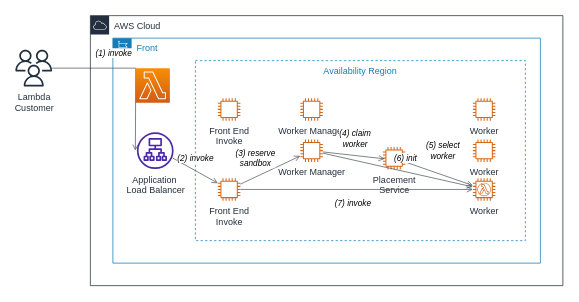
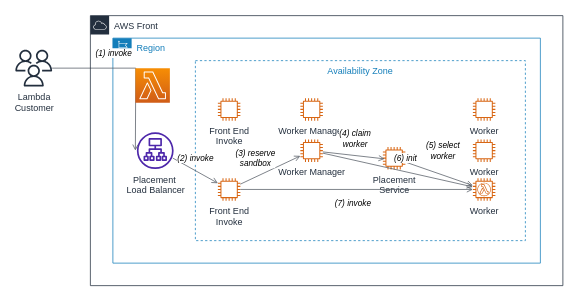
(135, 26) -> (136, 26)
(149, 49) -> (151, 49)
(360, 71) -> (360, 71)
(156, 185) -> (156, 185)
